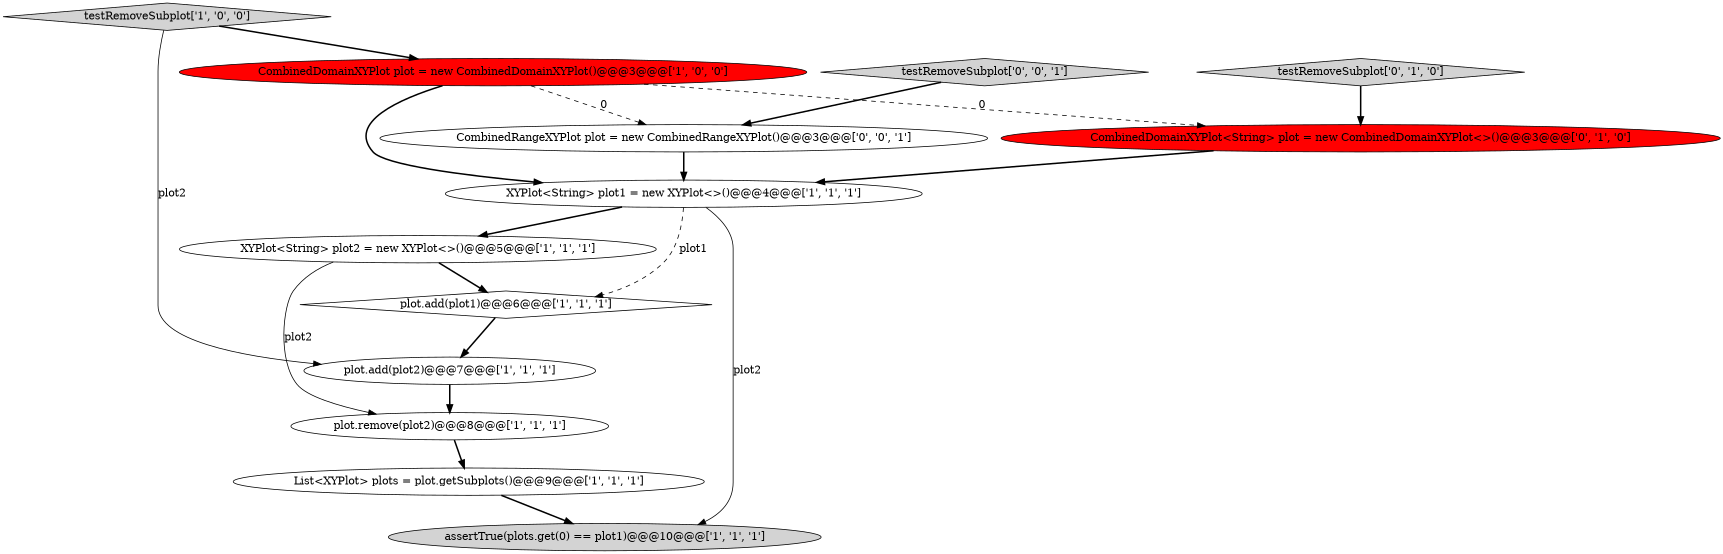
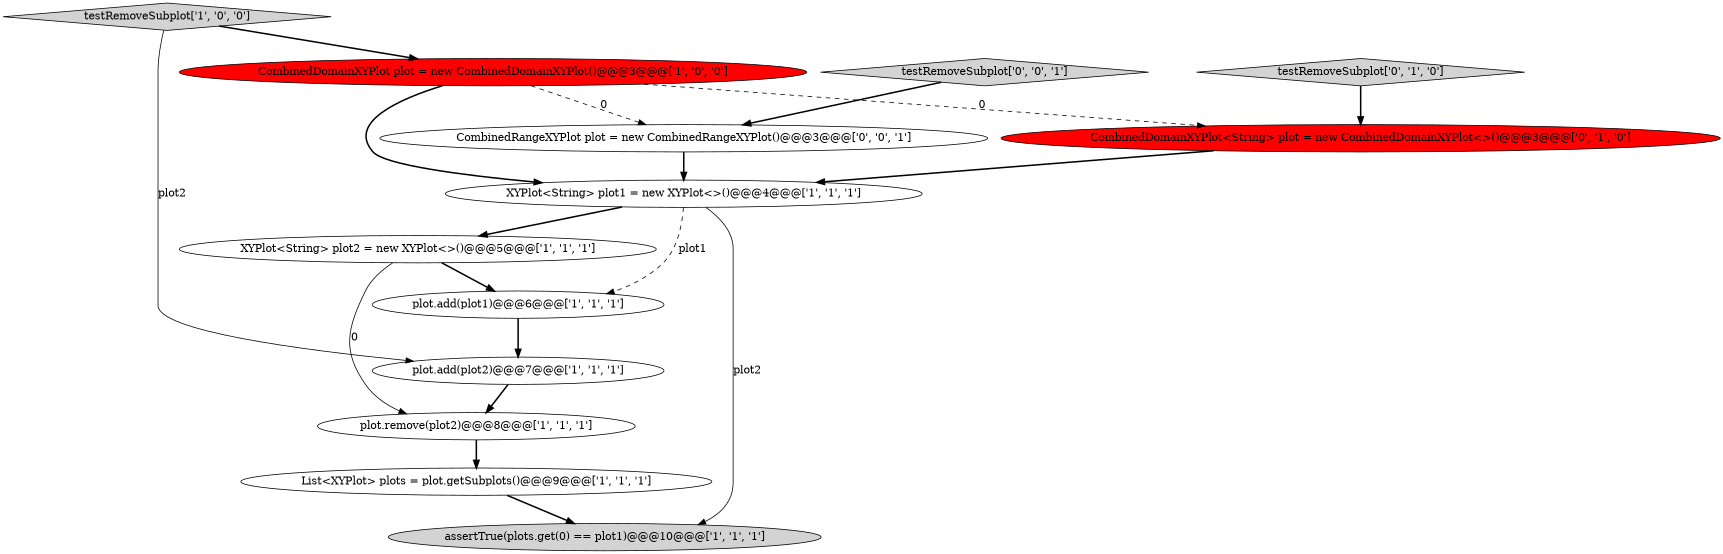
(506, 305) -> (518, 305)
(298, 338) -> (355, 338)
